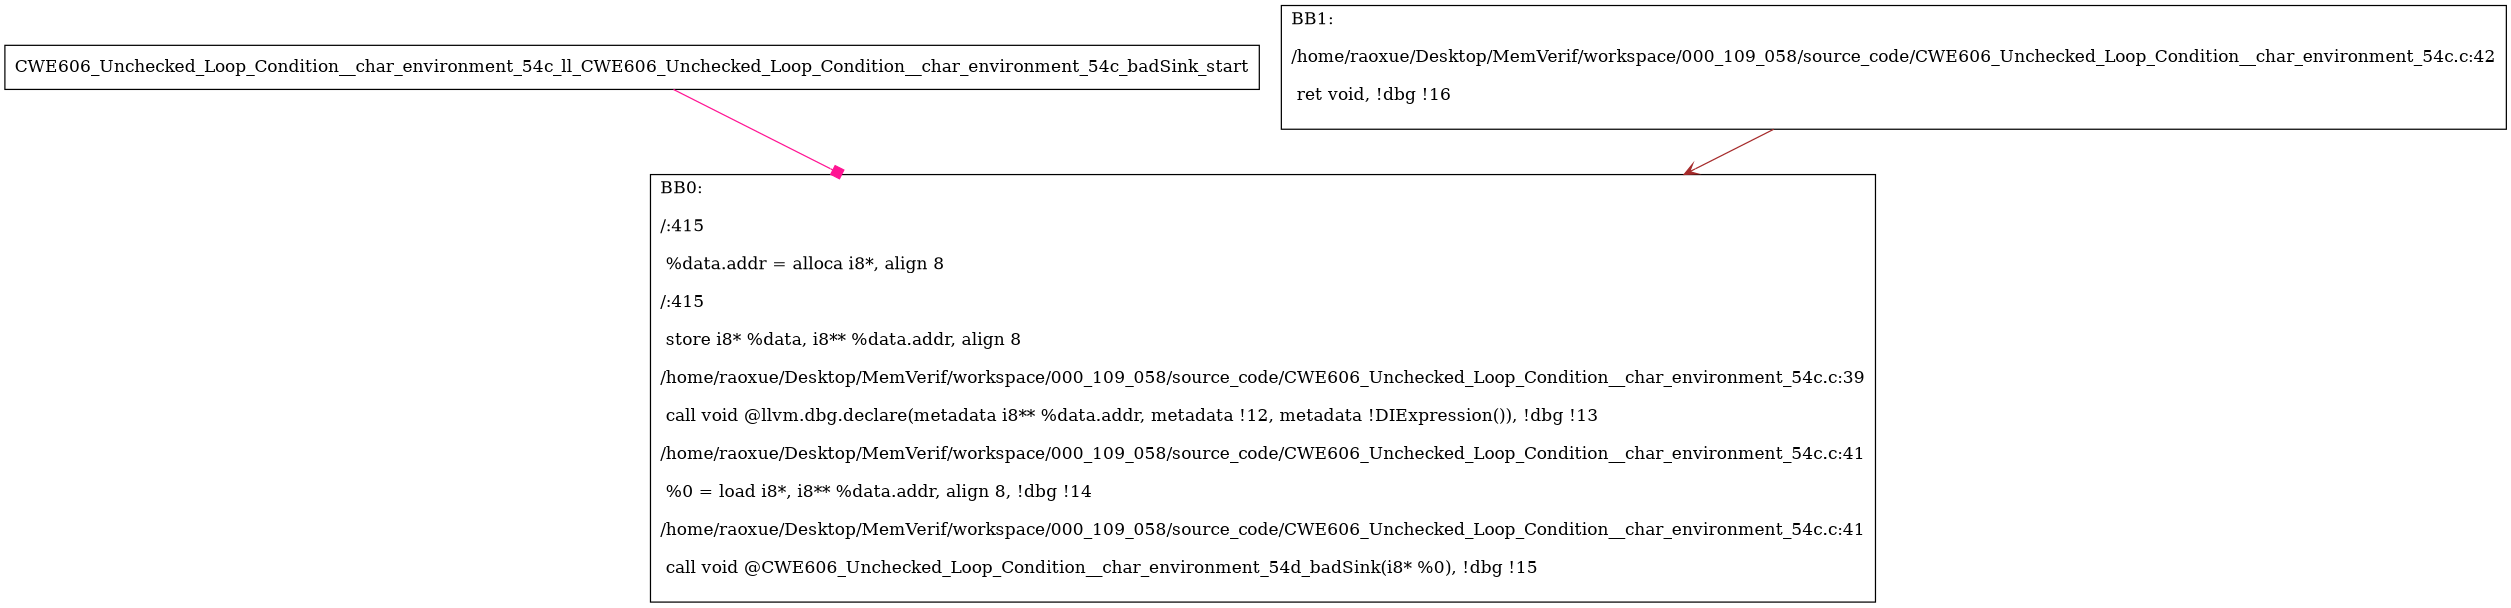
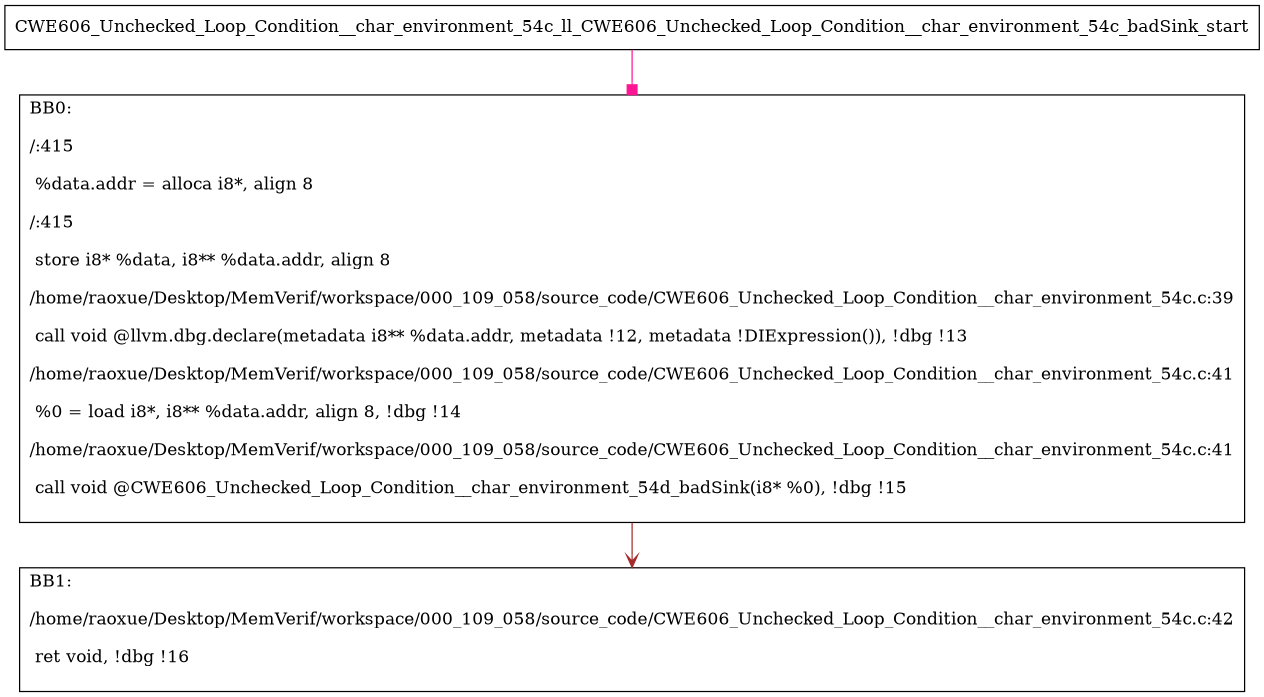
(1735, 149) -> (632, 539)
